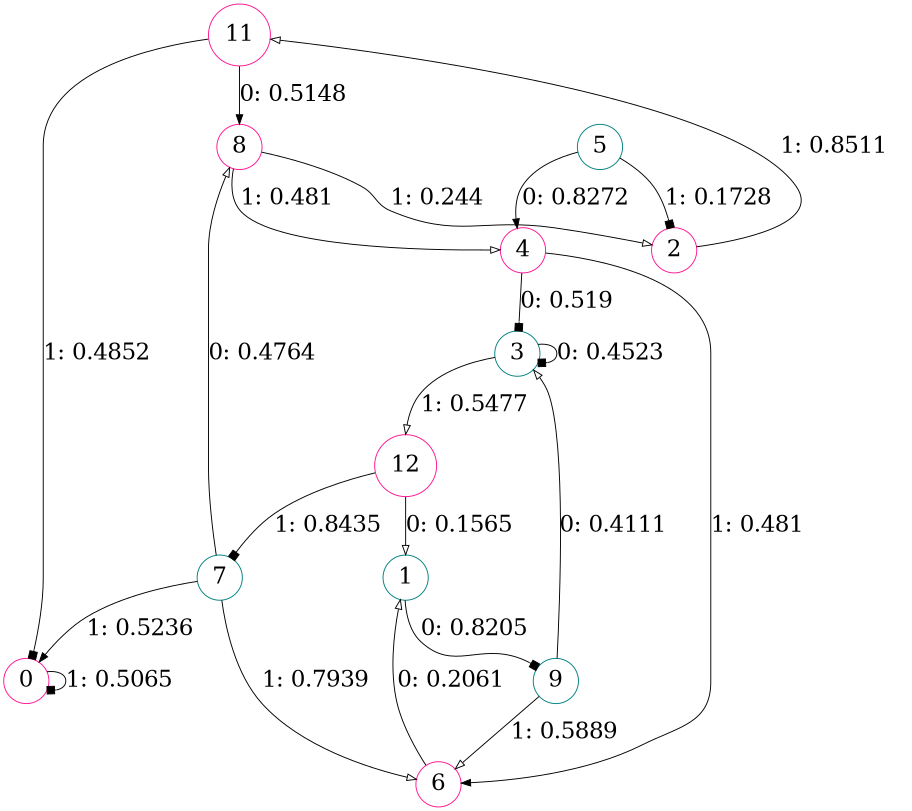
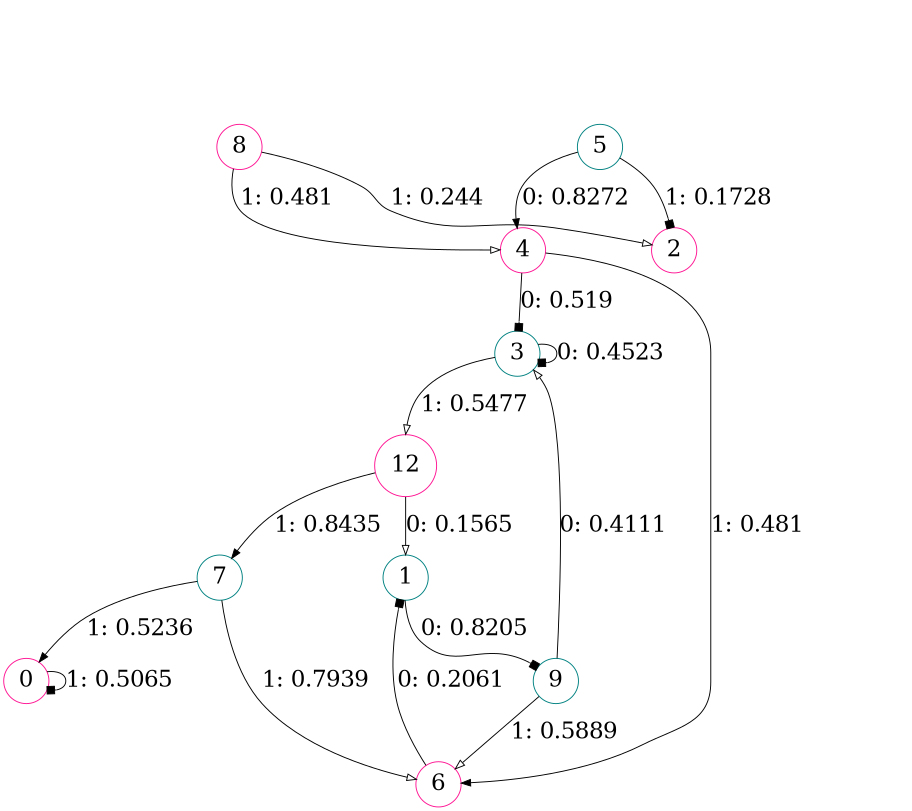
(239, 35) -> none
(208, 365) -> none
(299, 500) -> (299, 500)
(395, 691) -> (395, 691)
